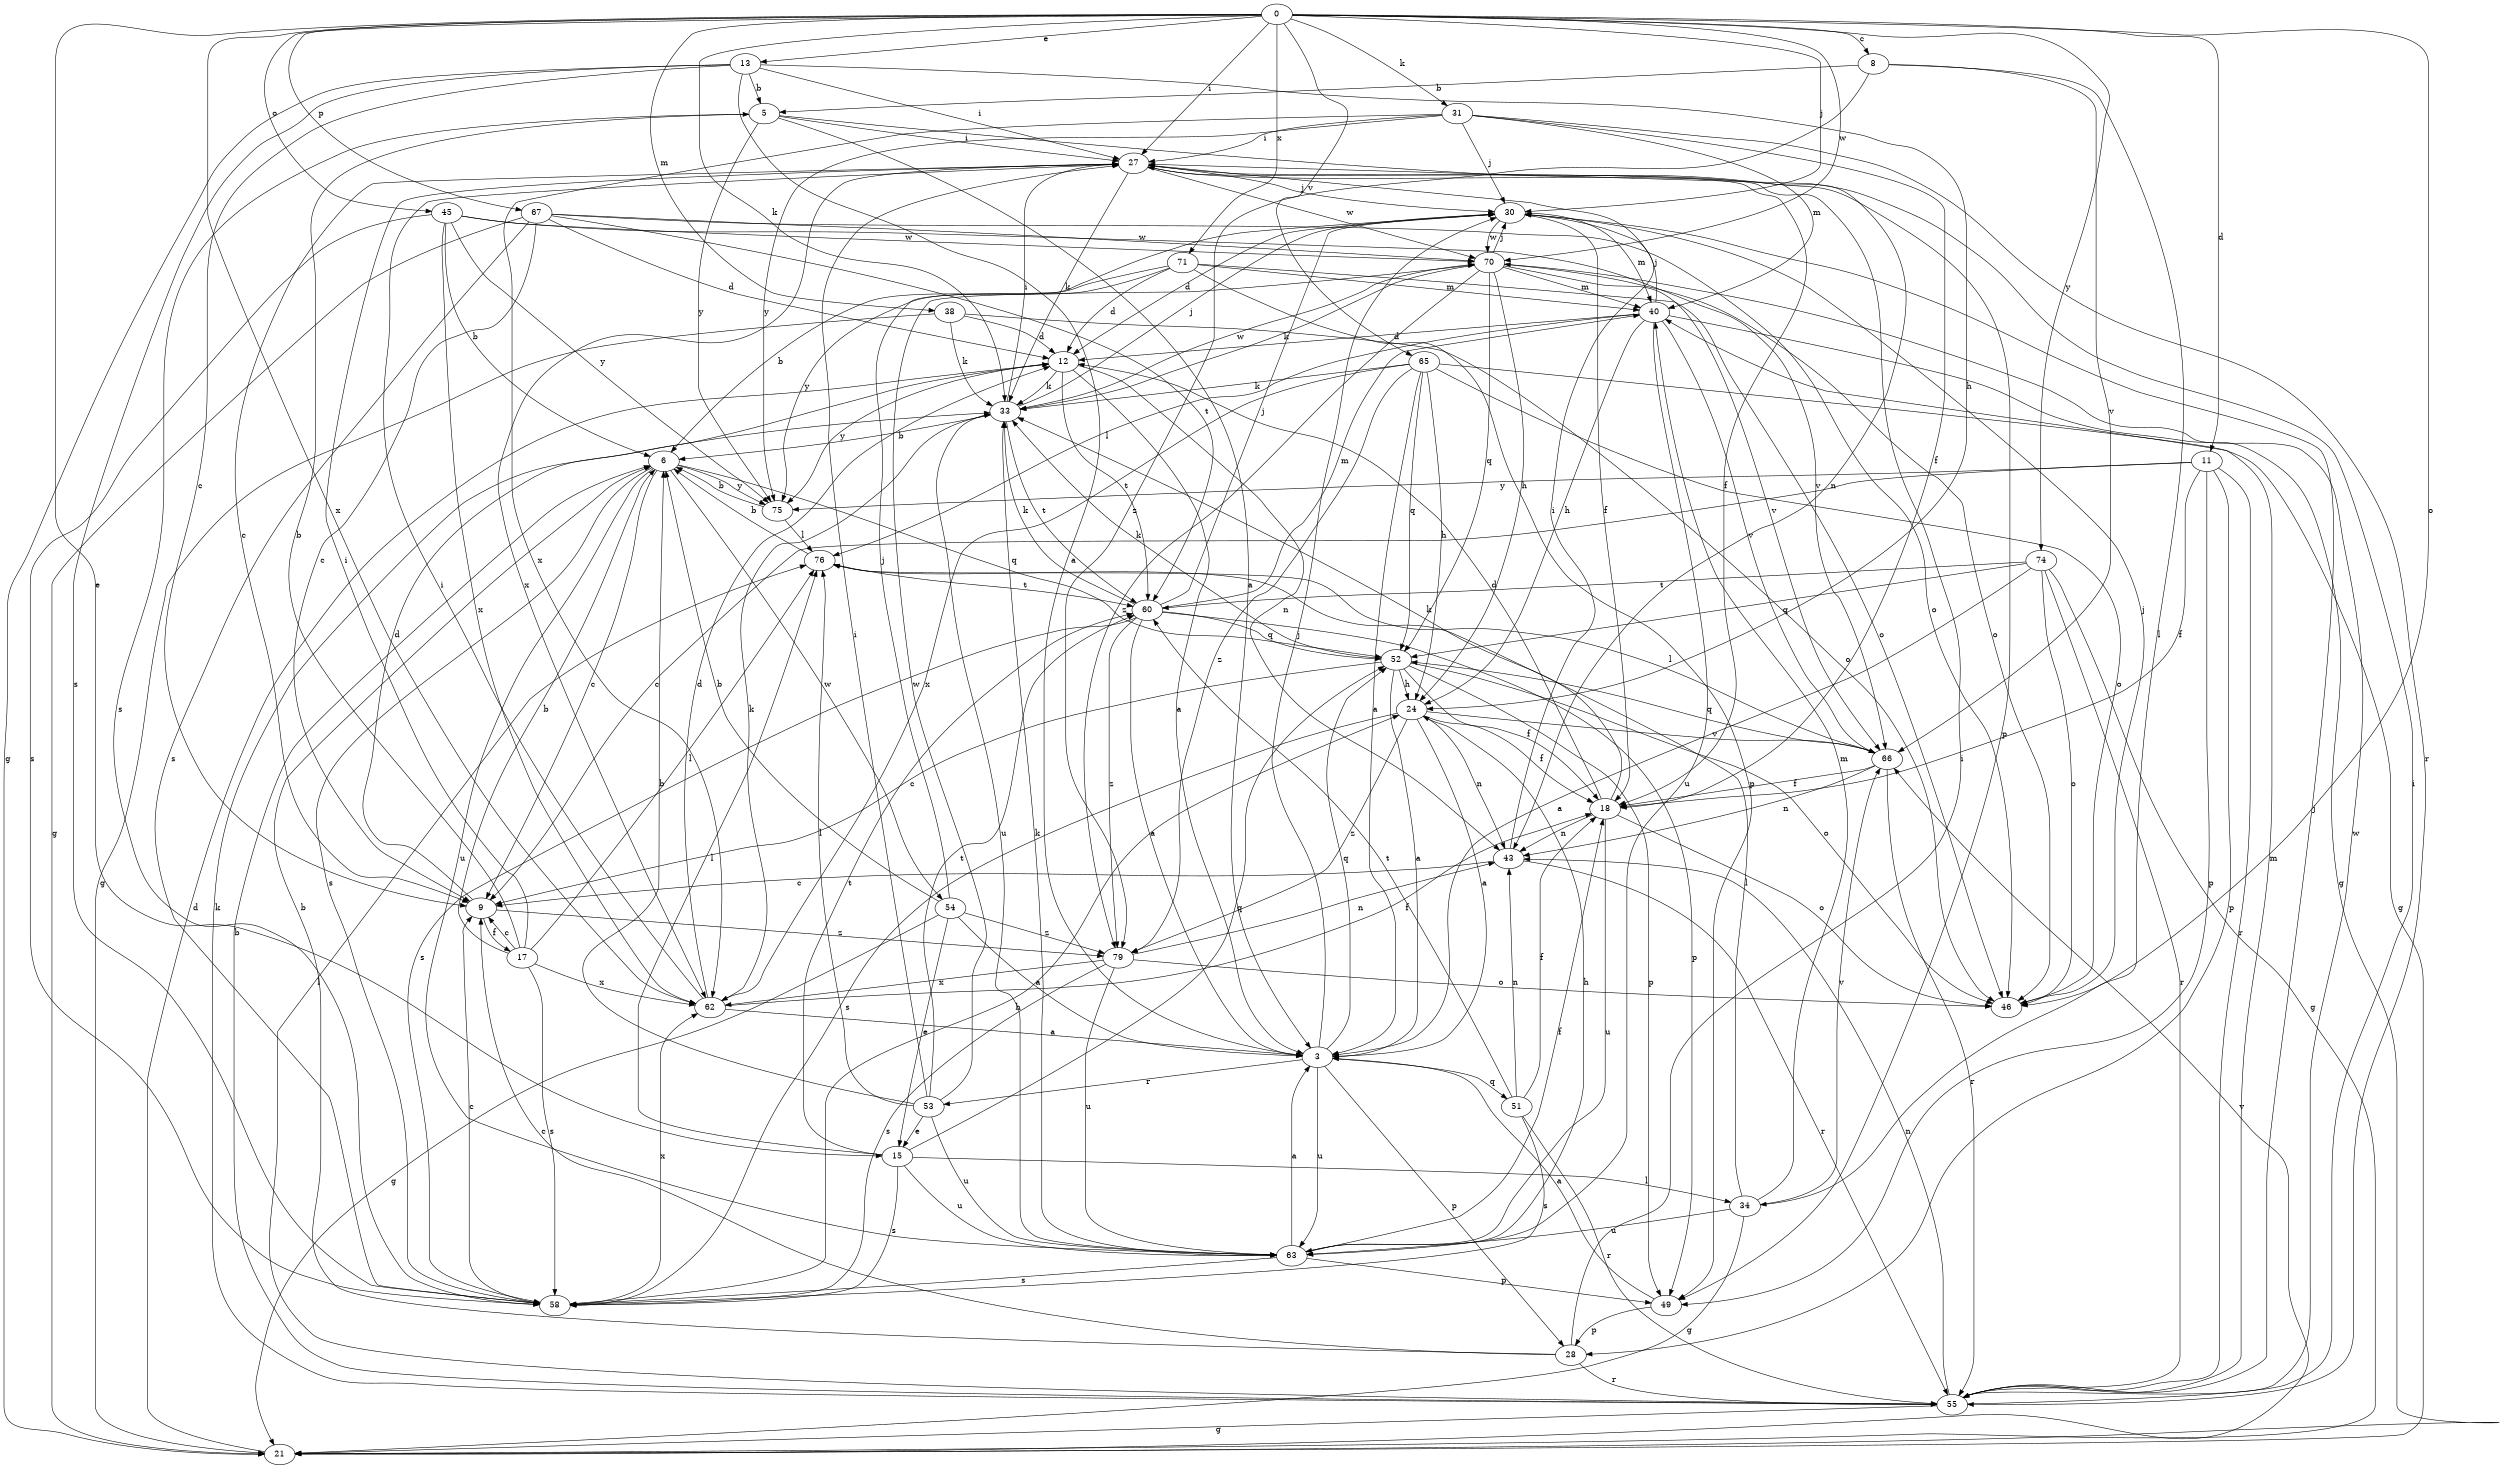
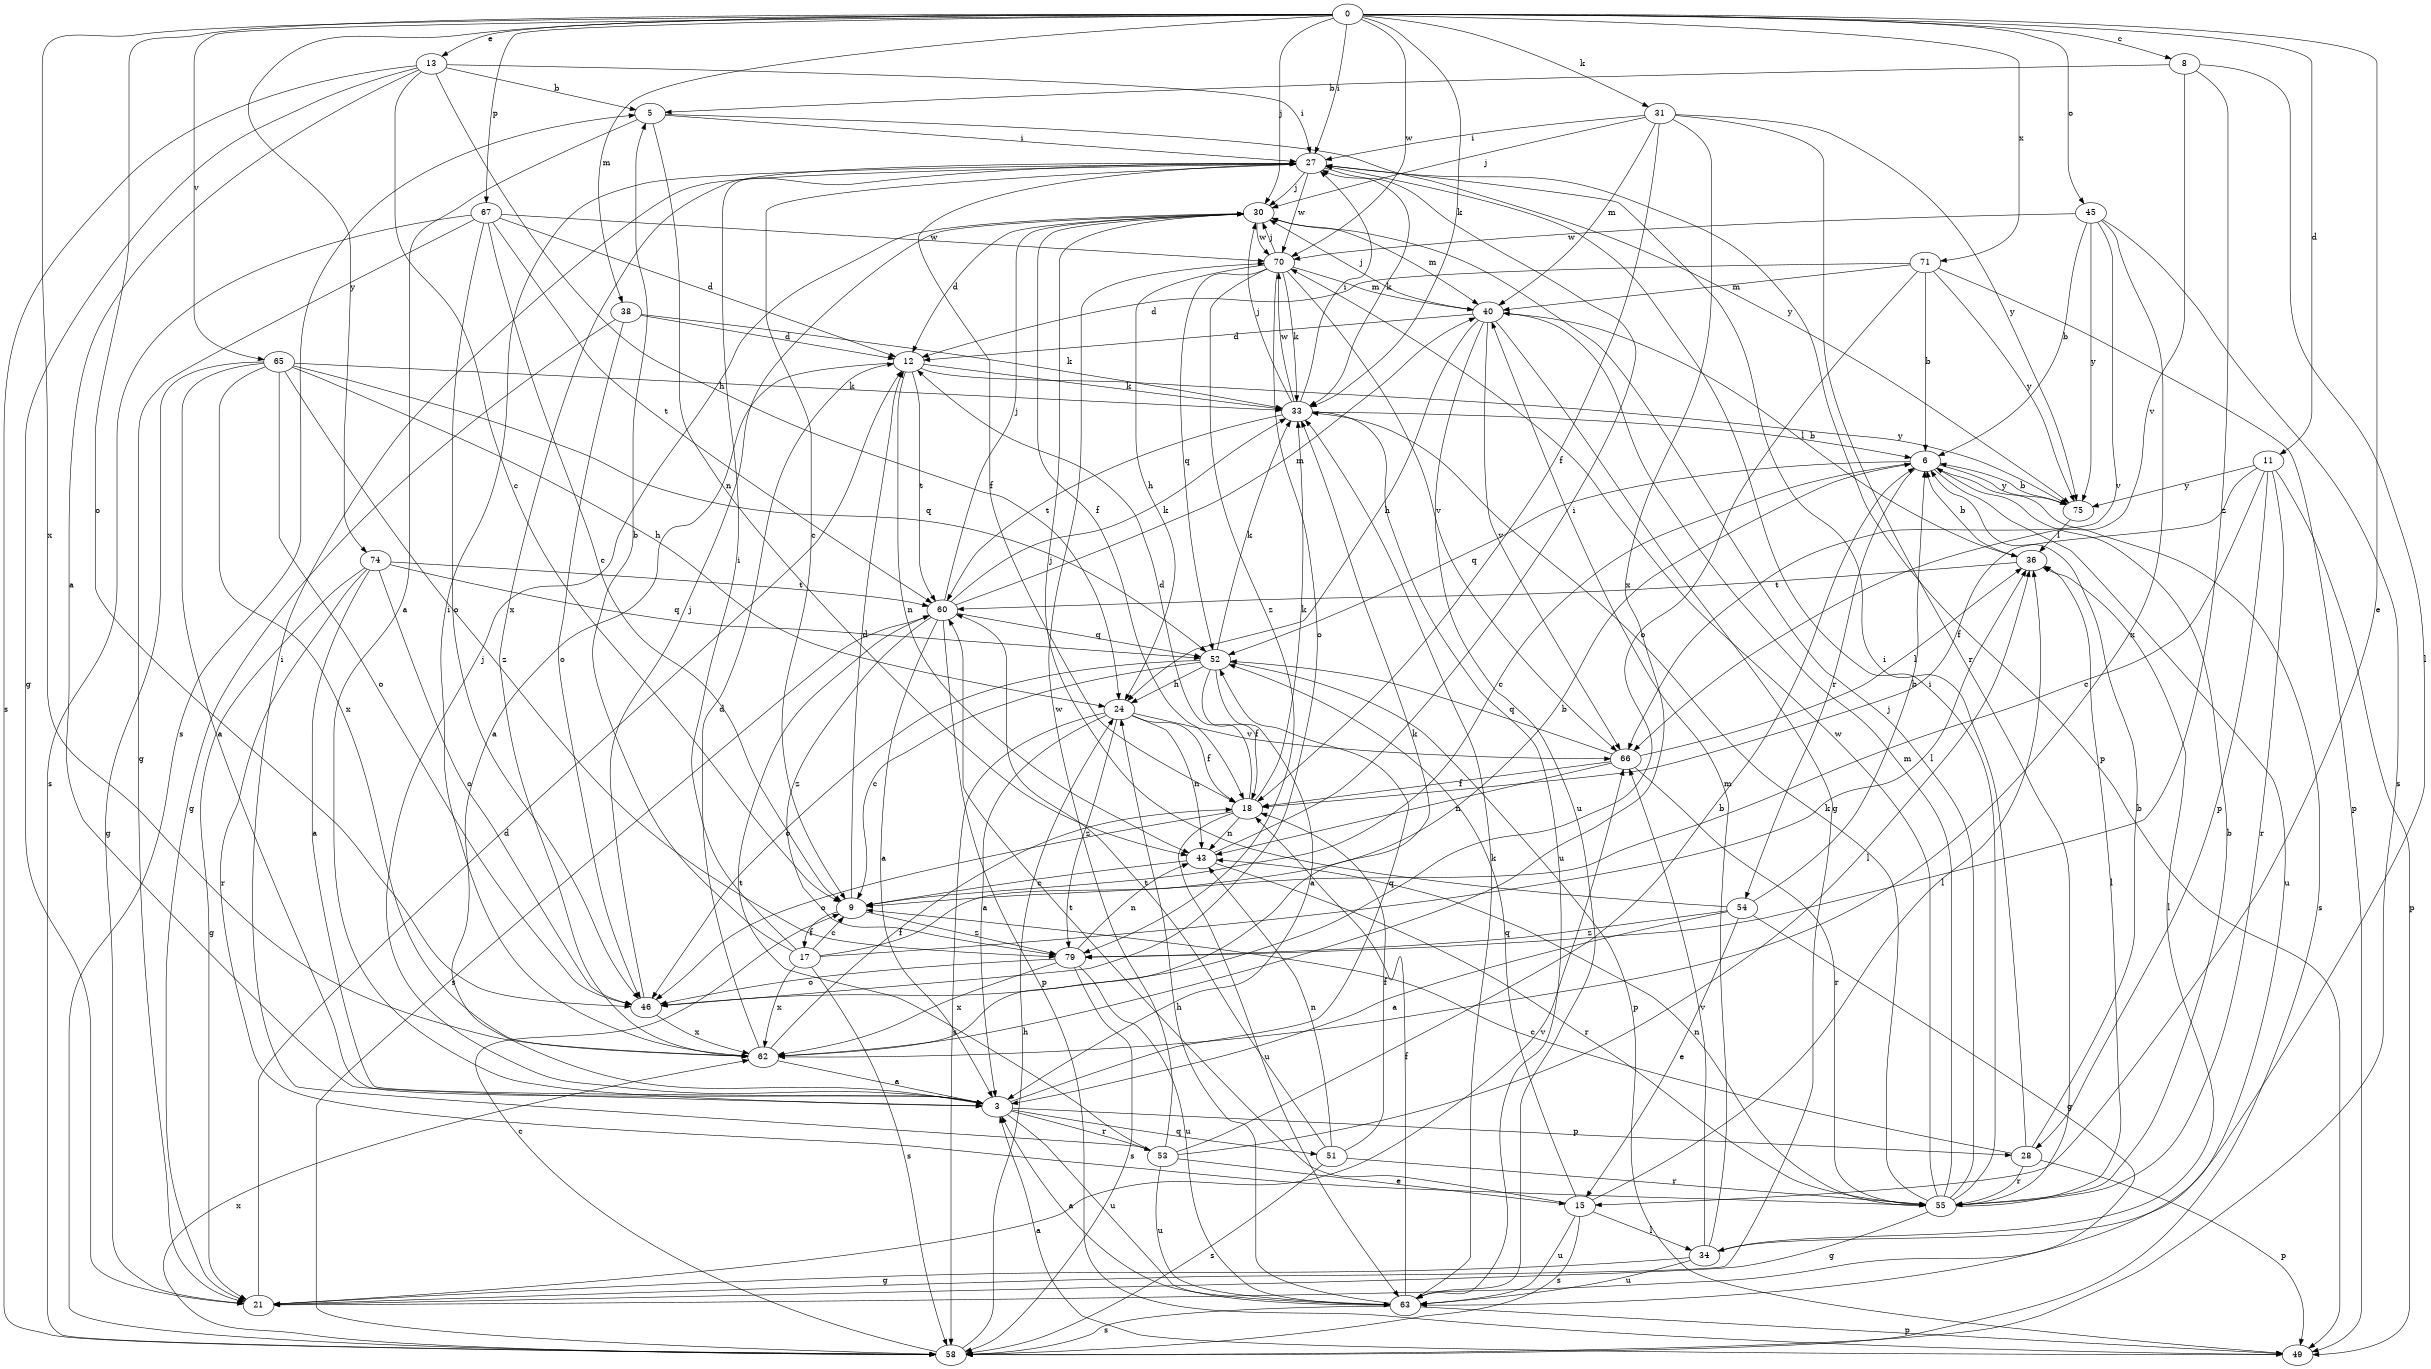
(820, 561) -> (2032, 561)
(146, 604) -> (71, 1012)
(828, 685) -> (1834, 685)
none -> (698, 1038)
(1611, 1316) -> (2203, 1217)
